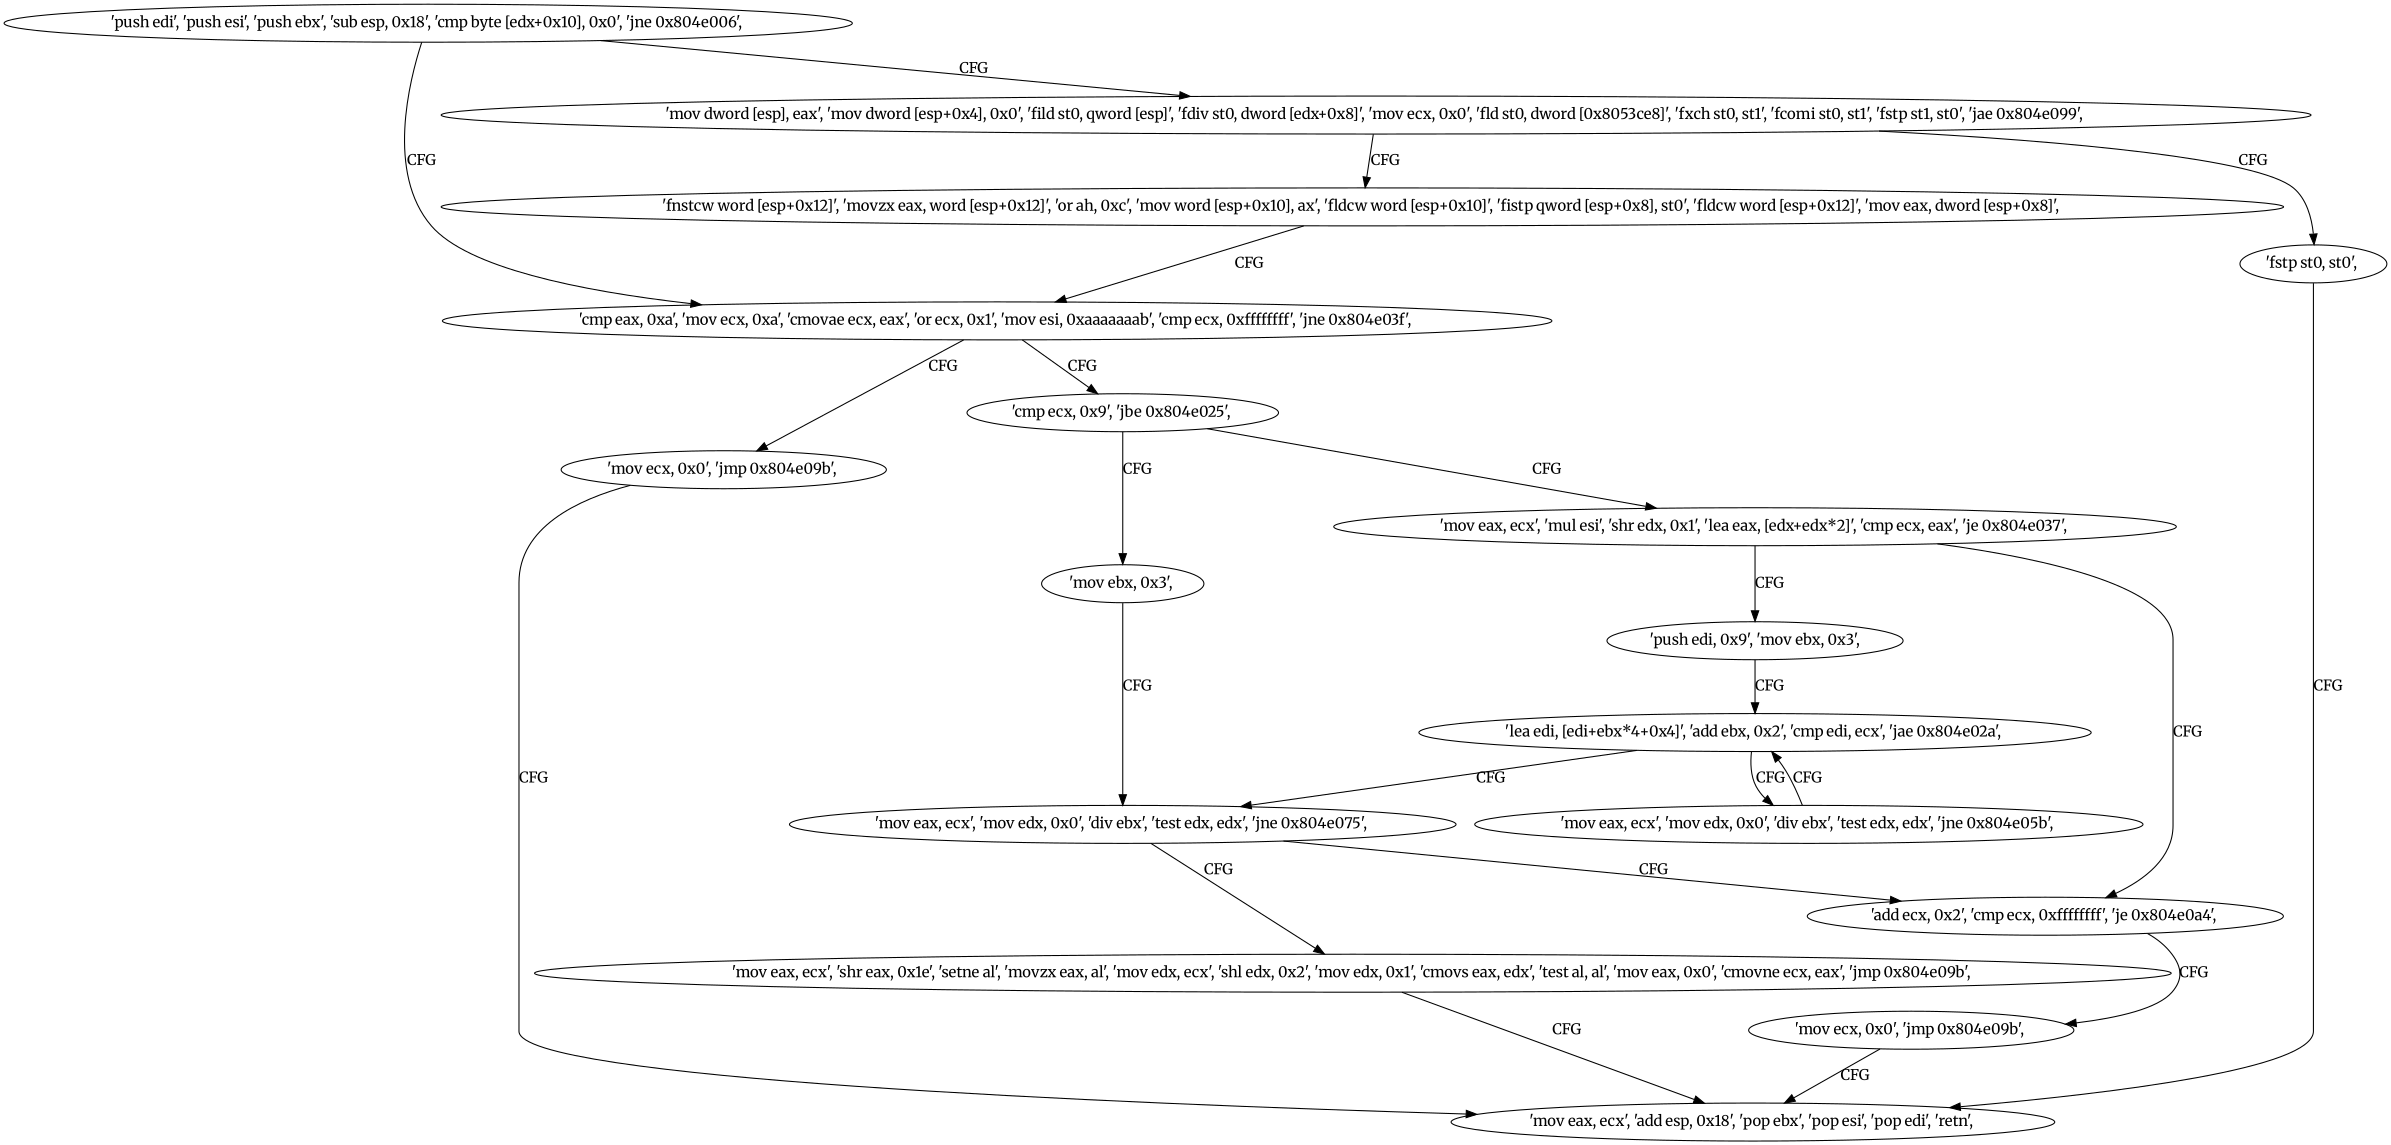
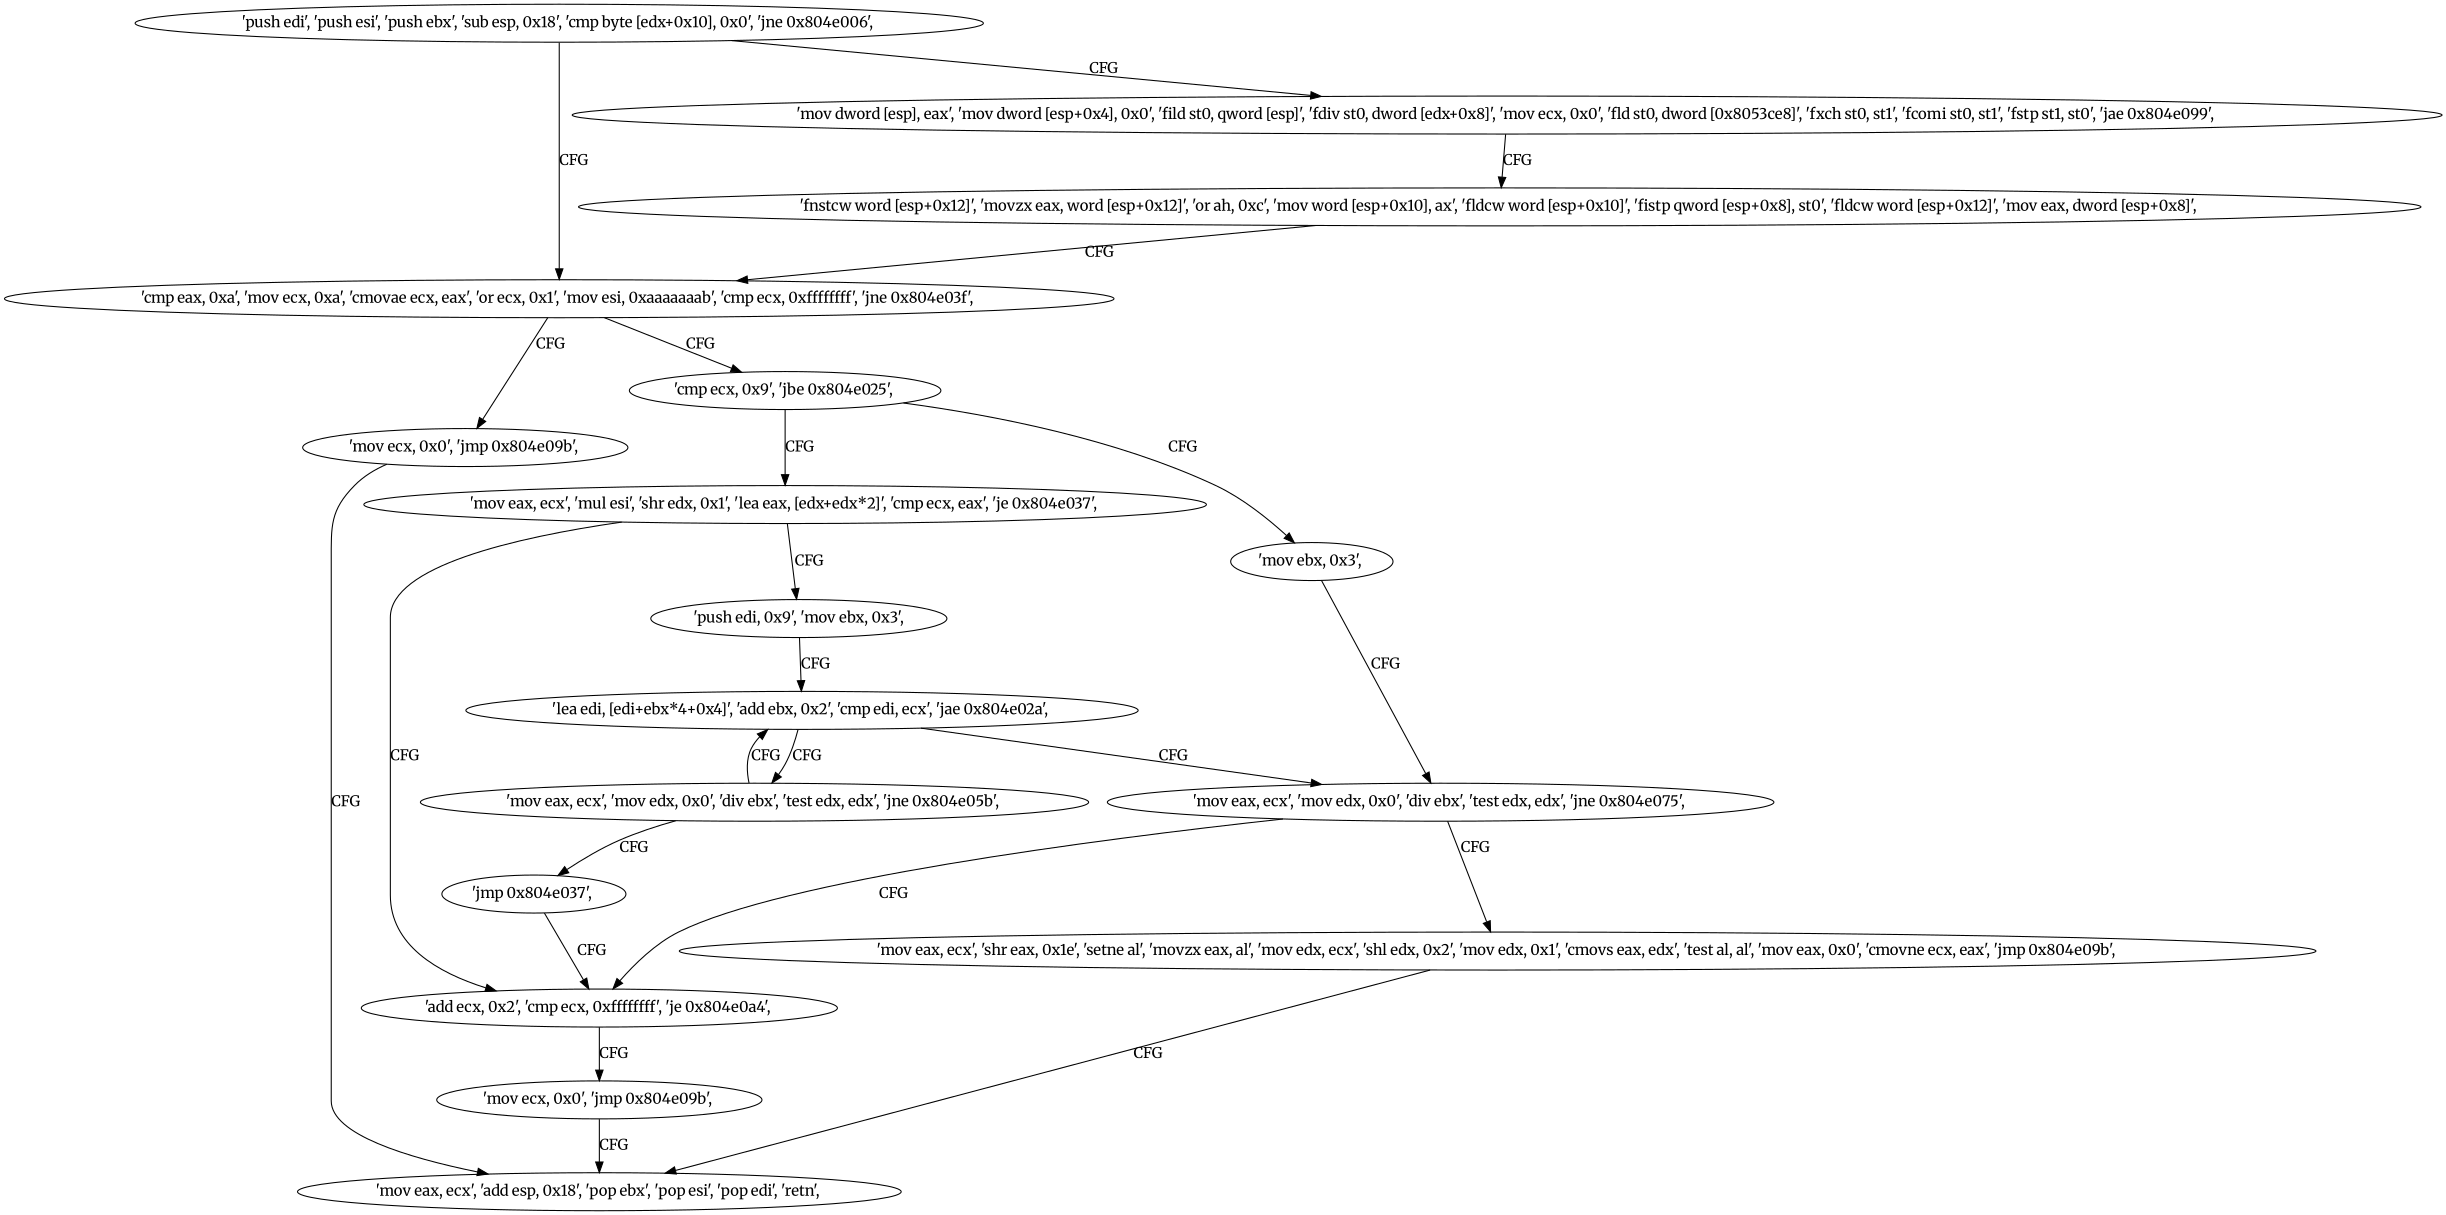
(2313, 264) -> none
none -> (534, 894)
